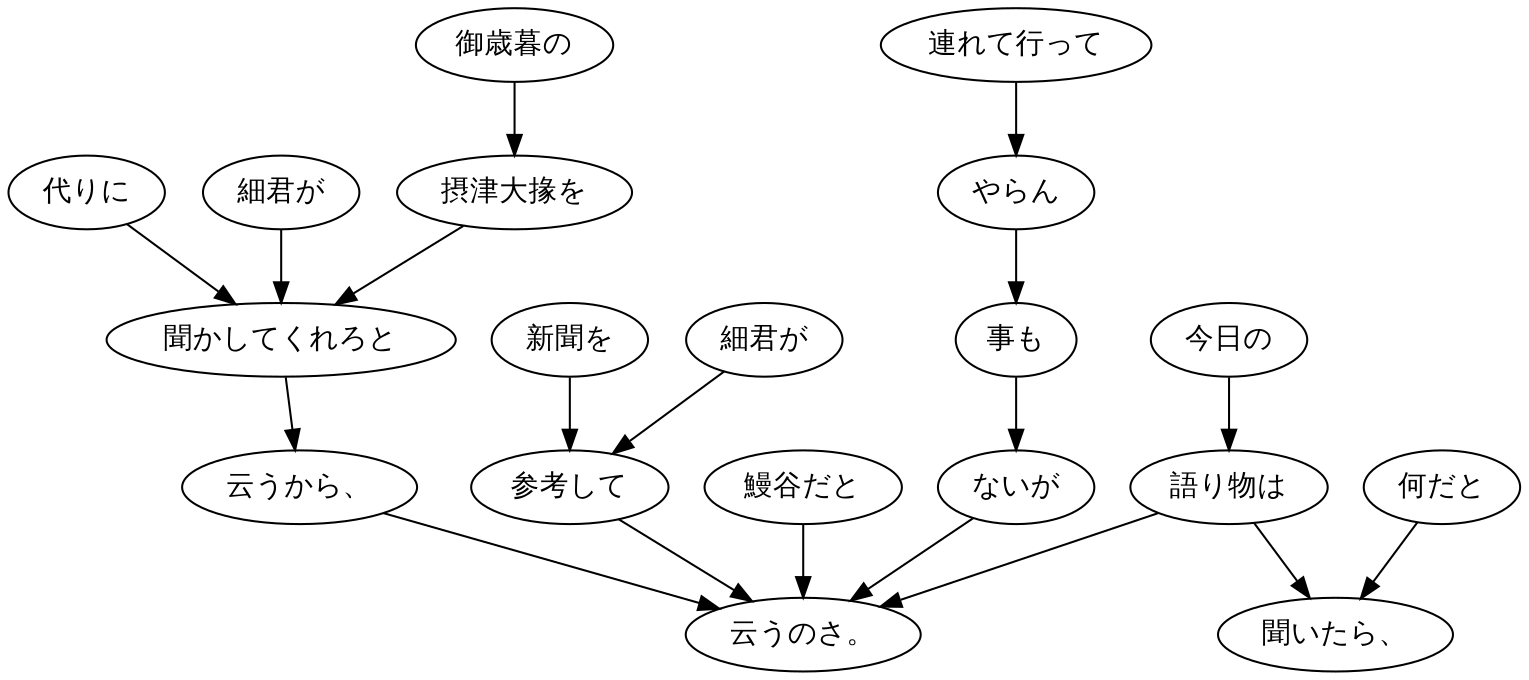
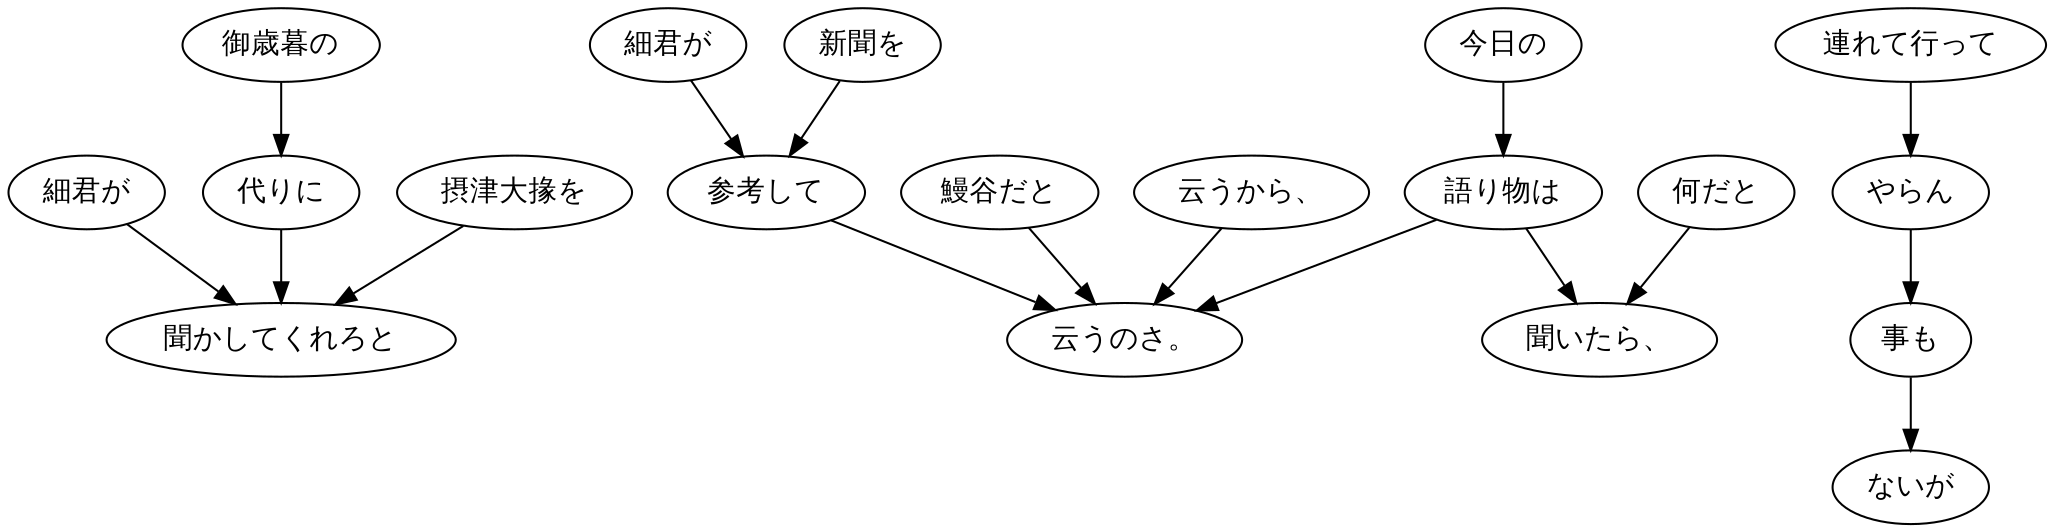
(515, 109) -> (281, 109)
(289, 403) -> none
(920, 554) -> none
